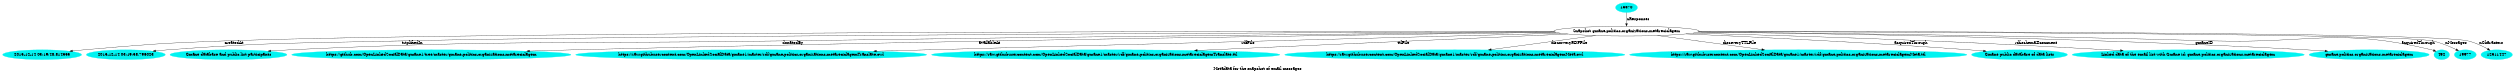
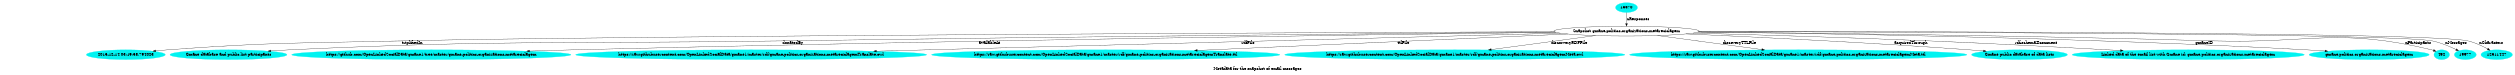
(2418, 43) -> (2418, 43)
(42, 55) -> none
(126, 55) -> (126, 55)
